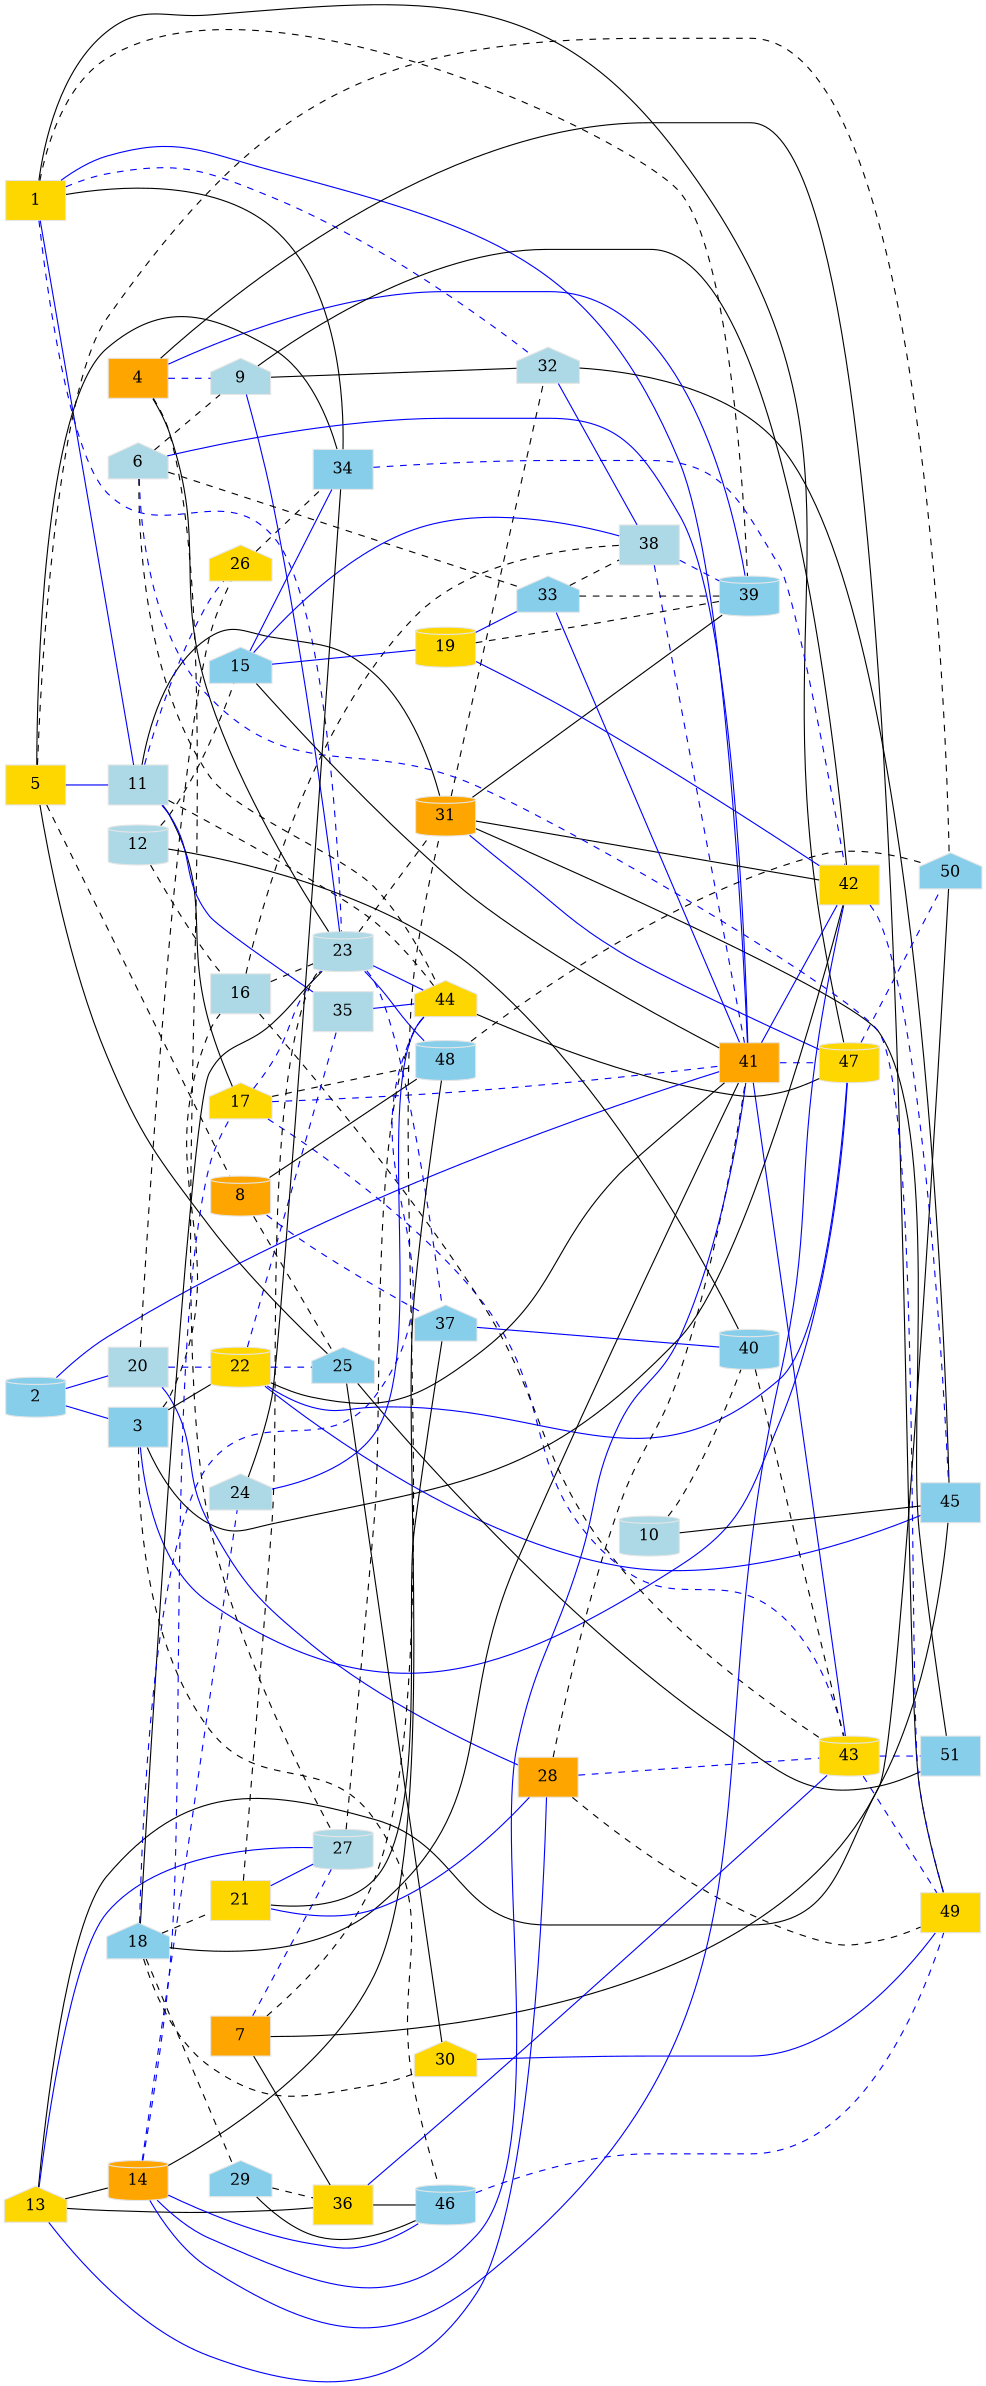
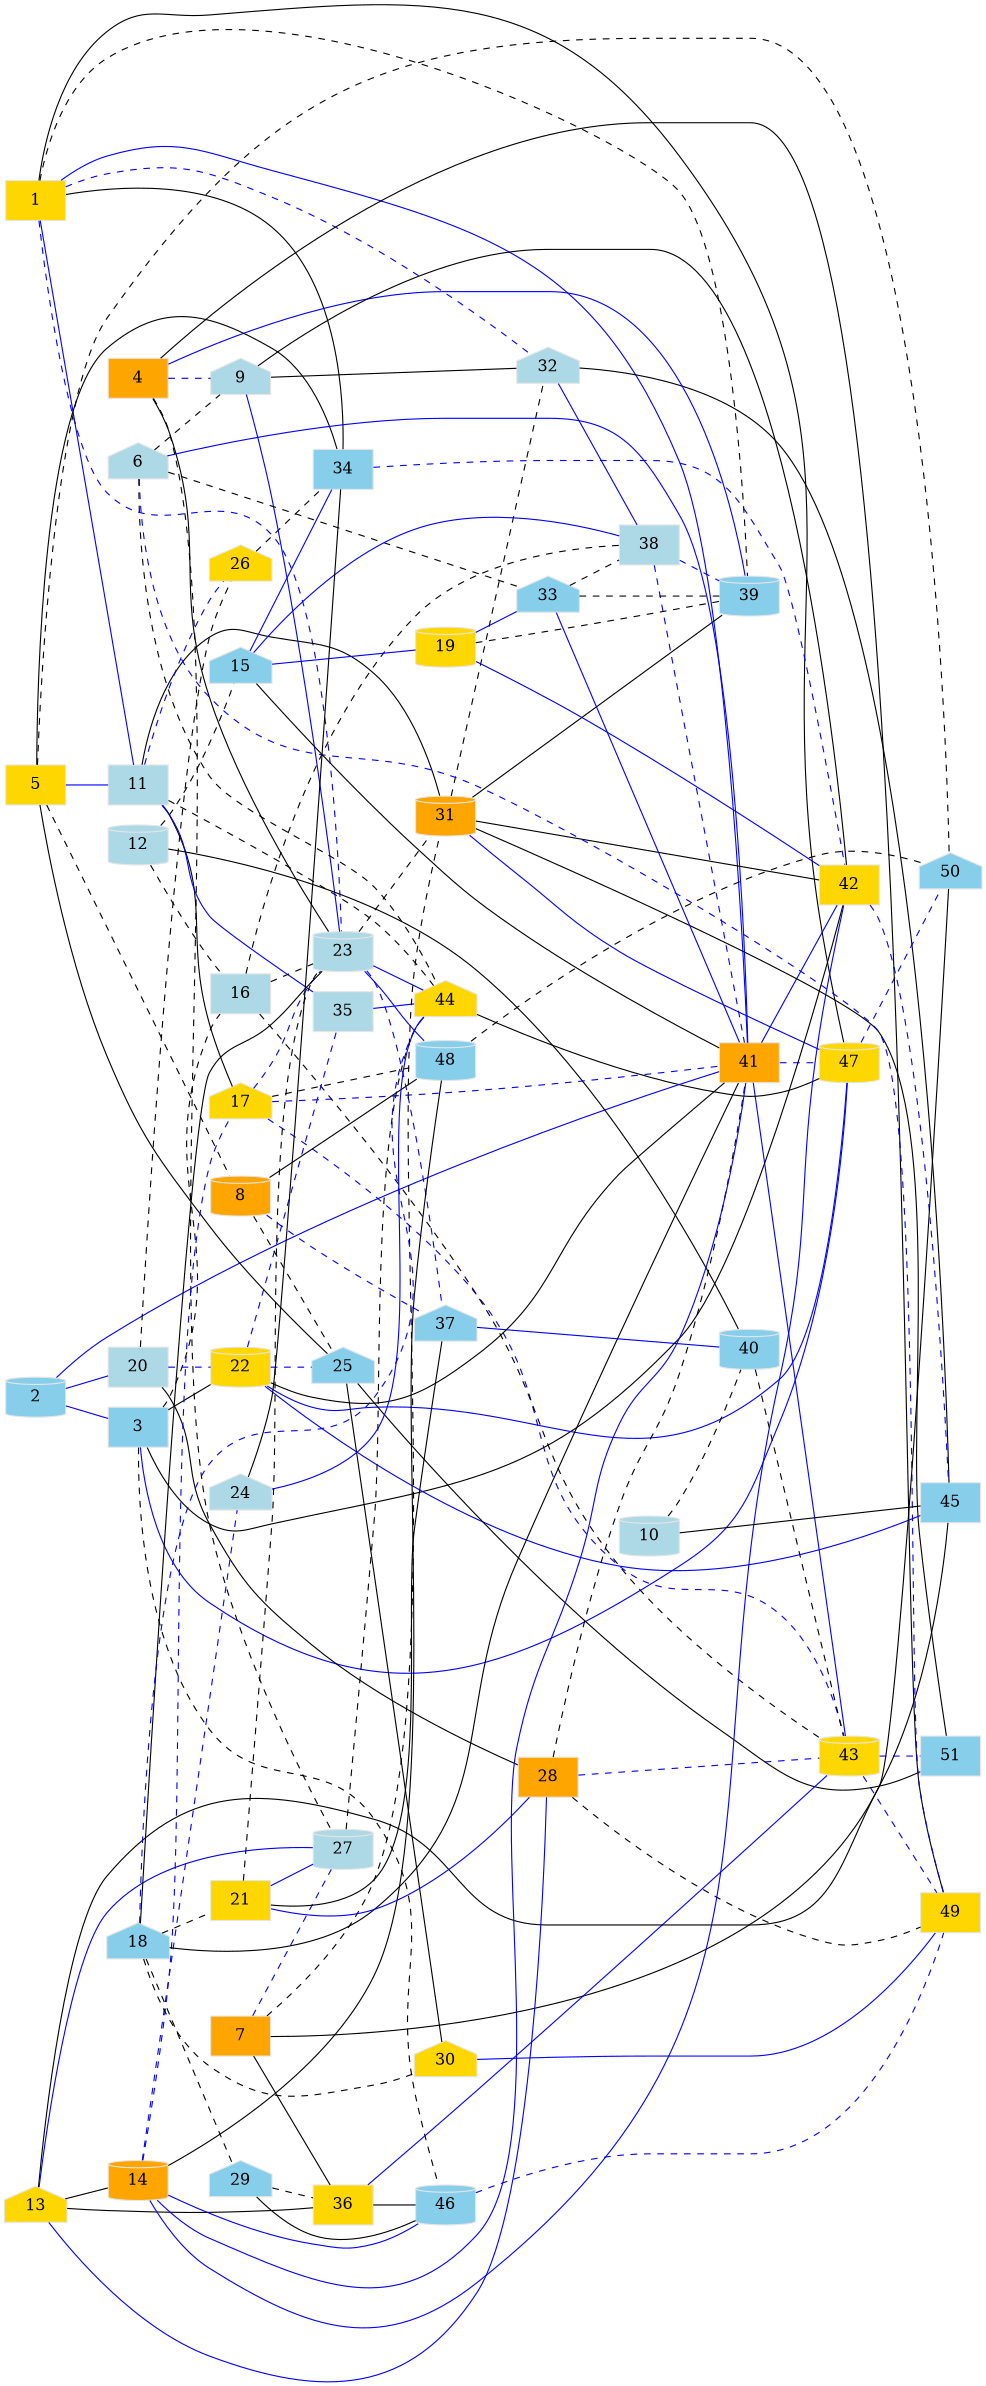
(286, 1623) -> (286, 1623)
